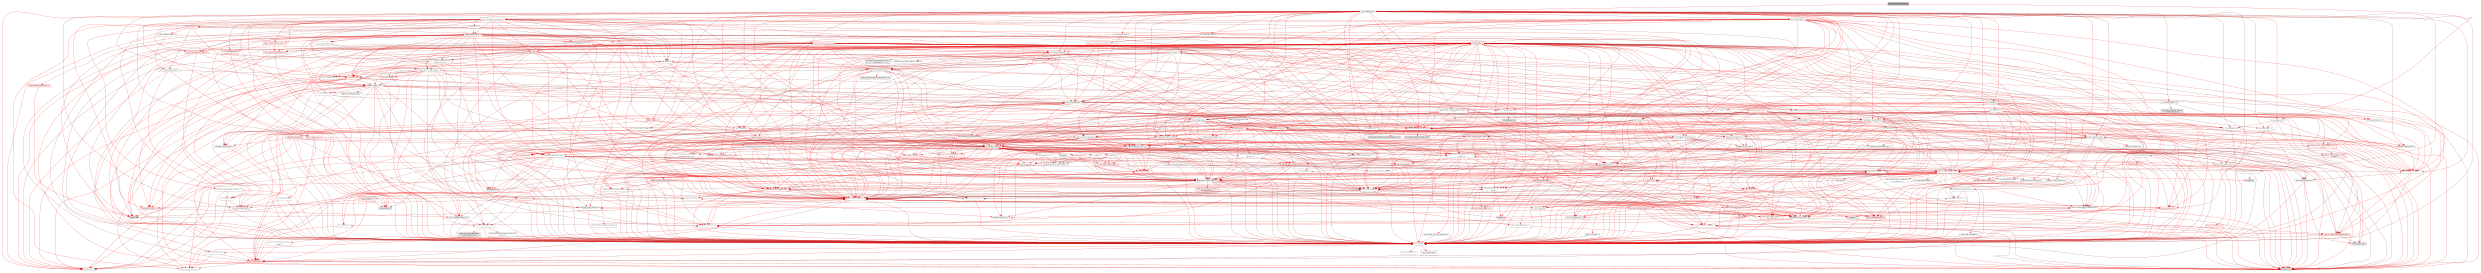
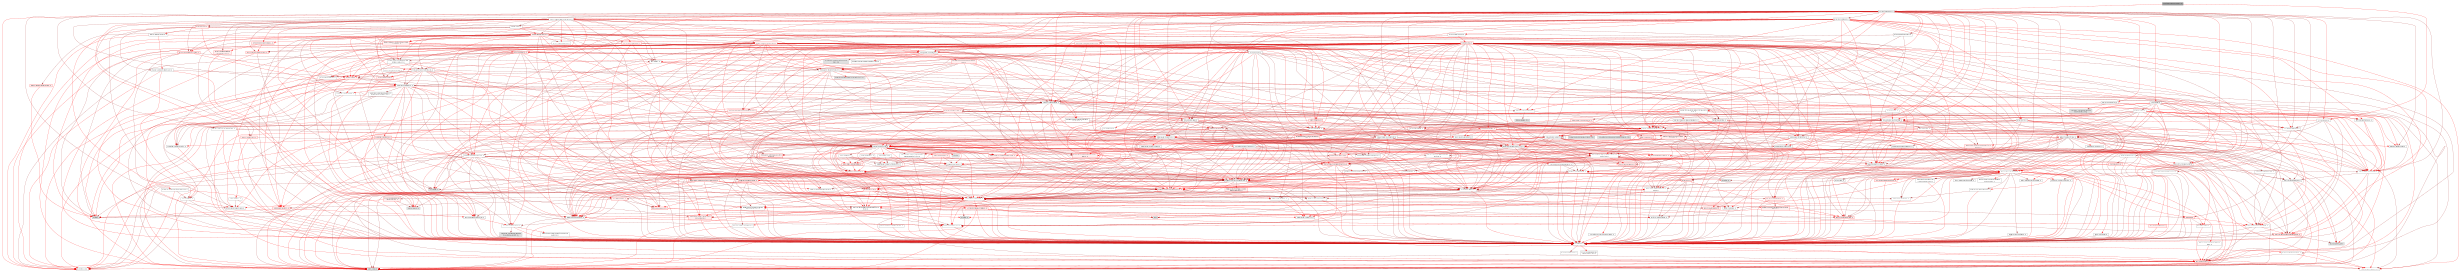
(1536, 102) -> none
